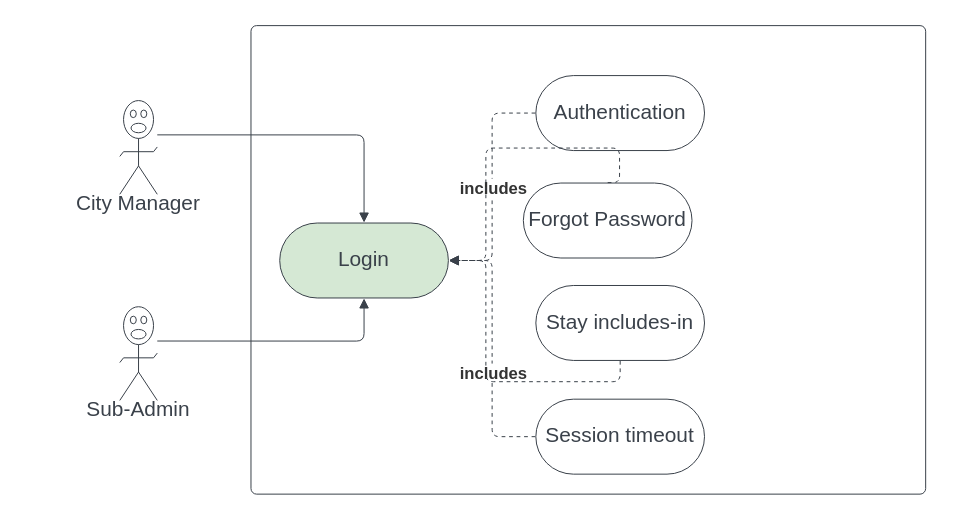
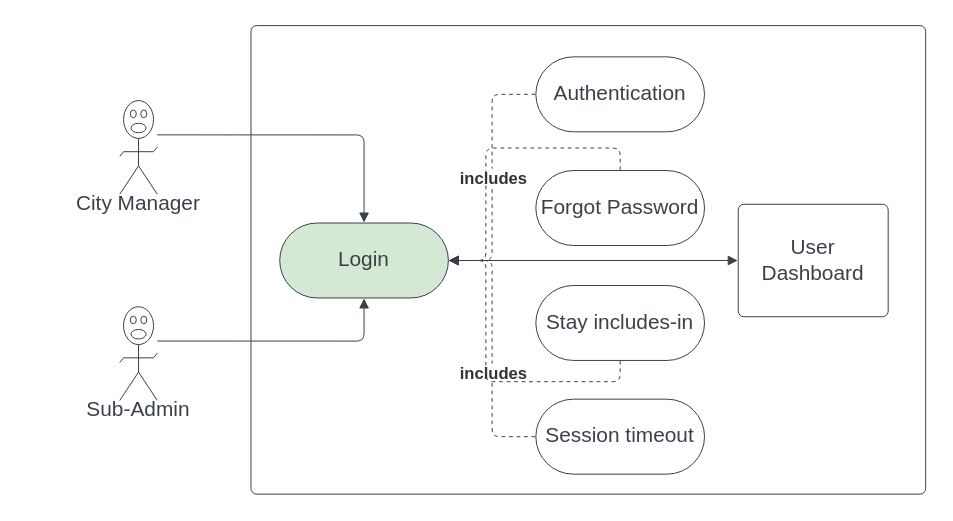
(620, 113) -> (620, 94)
(608, 221) -> (620, 208)
none -> (610, 261)
none -> (813, 261)
